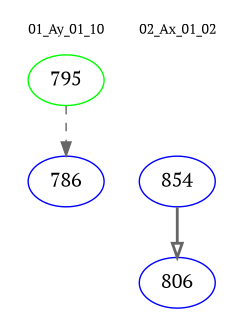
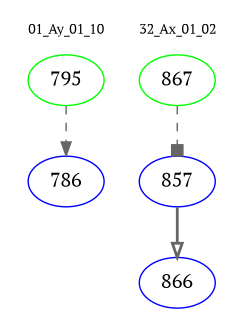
(178, 30) -> (178, 30)
none -> (177, 80)
(177, 181) -> (177, 181)
(177, 283) -> (177, 283)
